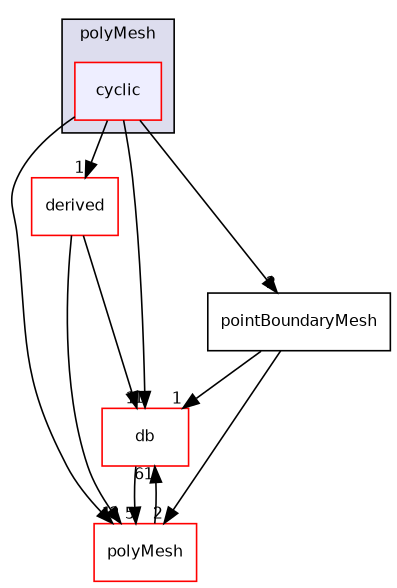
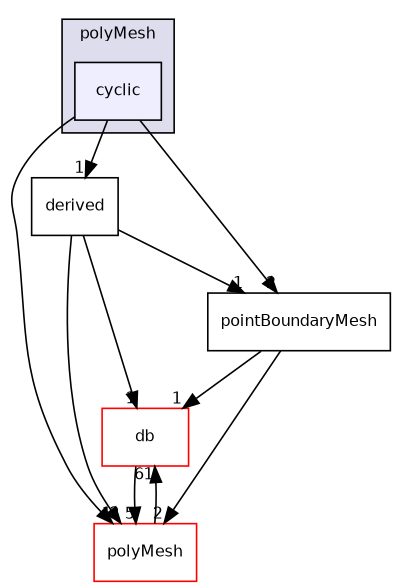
(118, 91) -> (118, 91)
(75, 207) -> (75, 207)
(139, 255) -> none
none -> (174, 258)
